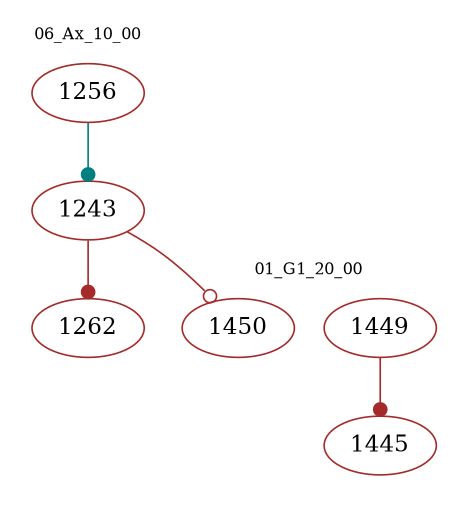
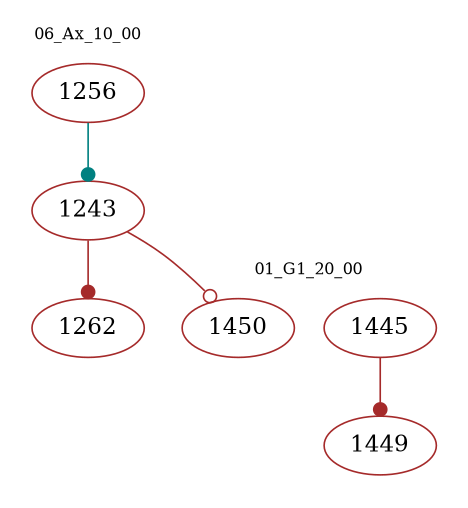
(380, 380) -> (380, 380)
